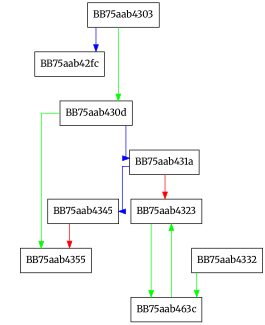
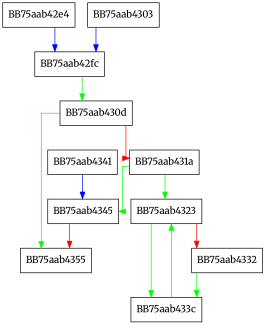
none -> (39, 15)
(118, 61) -> (82, 85)
(126, 142) -> (126, 142)
none -> (83, 162)
(165, 183) -> (165, 183)
(122, 186) -> (122, 186)
none -> (197, 232)
(166, 310) -> (166, 310)
